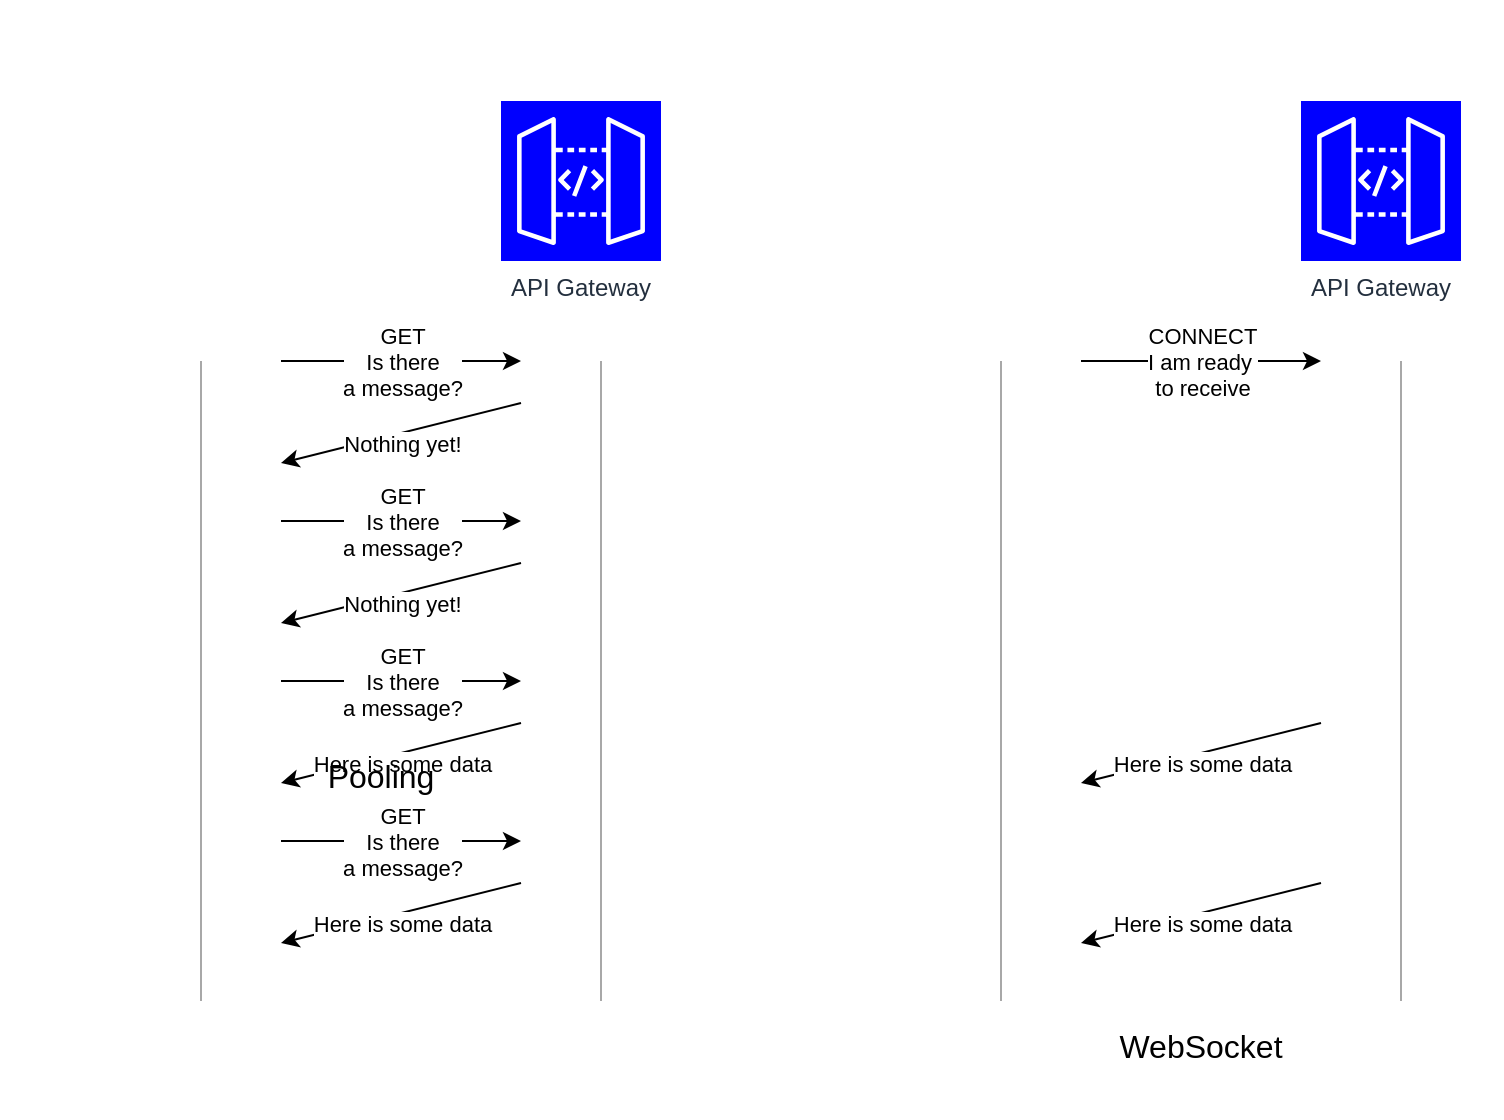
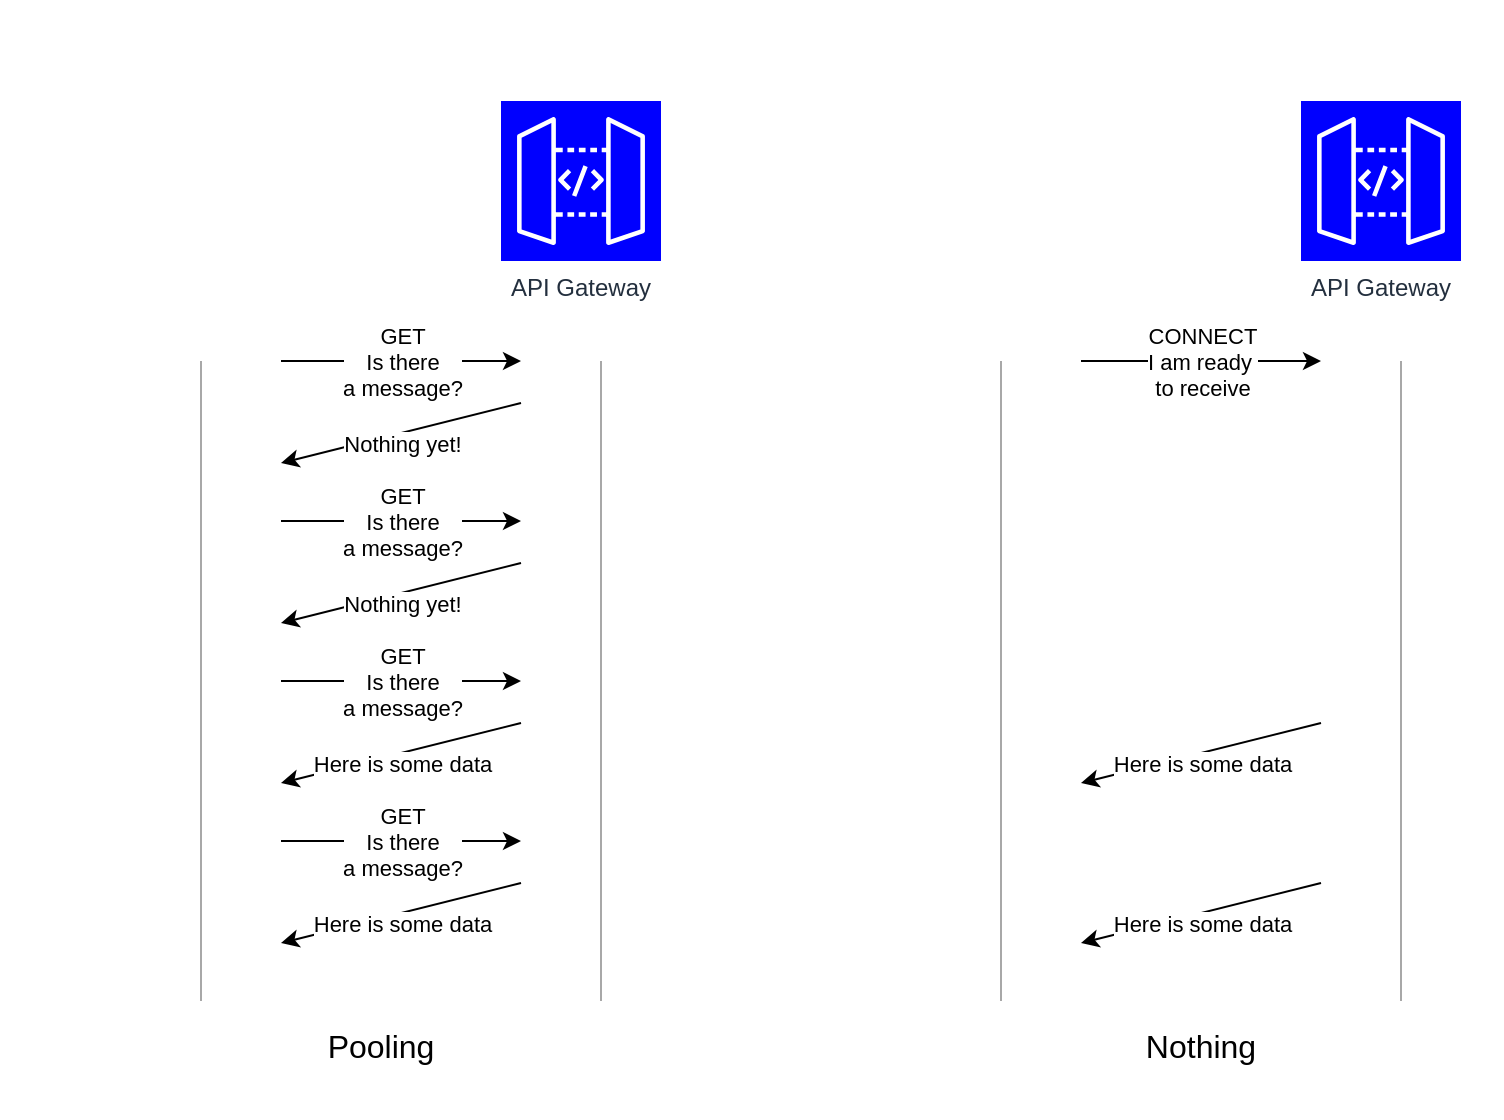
(381, 777) -> (381, 1047)
(1202, 1047) -> (1202, 1047)
